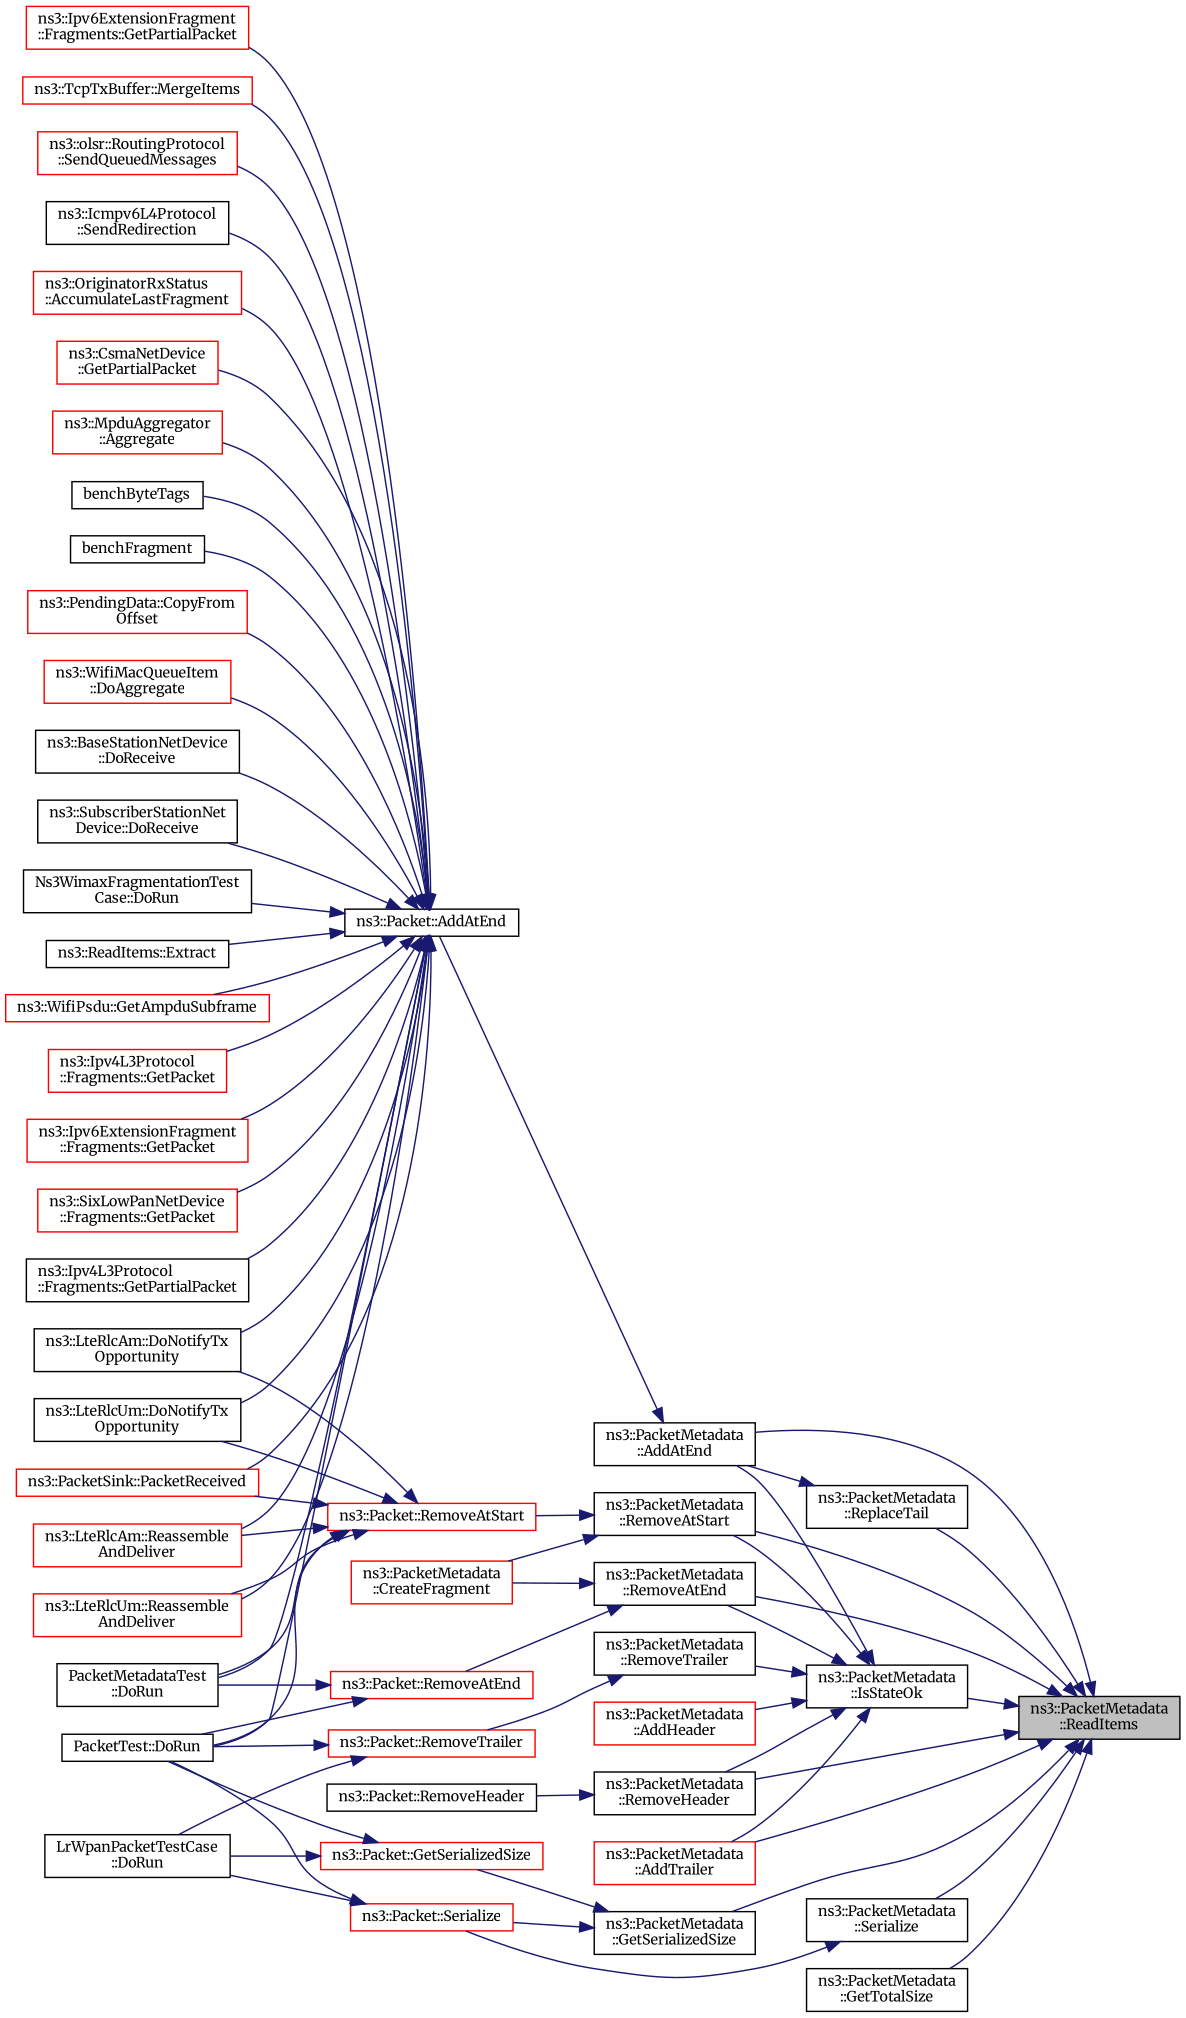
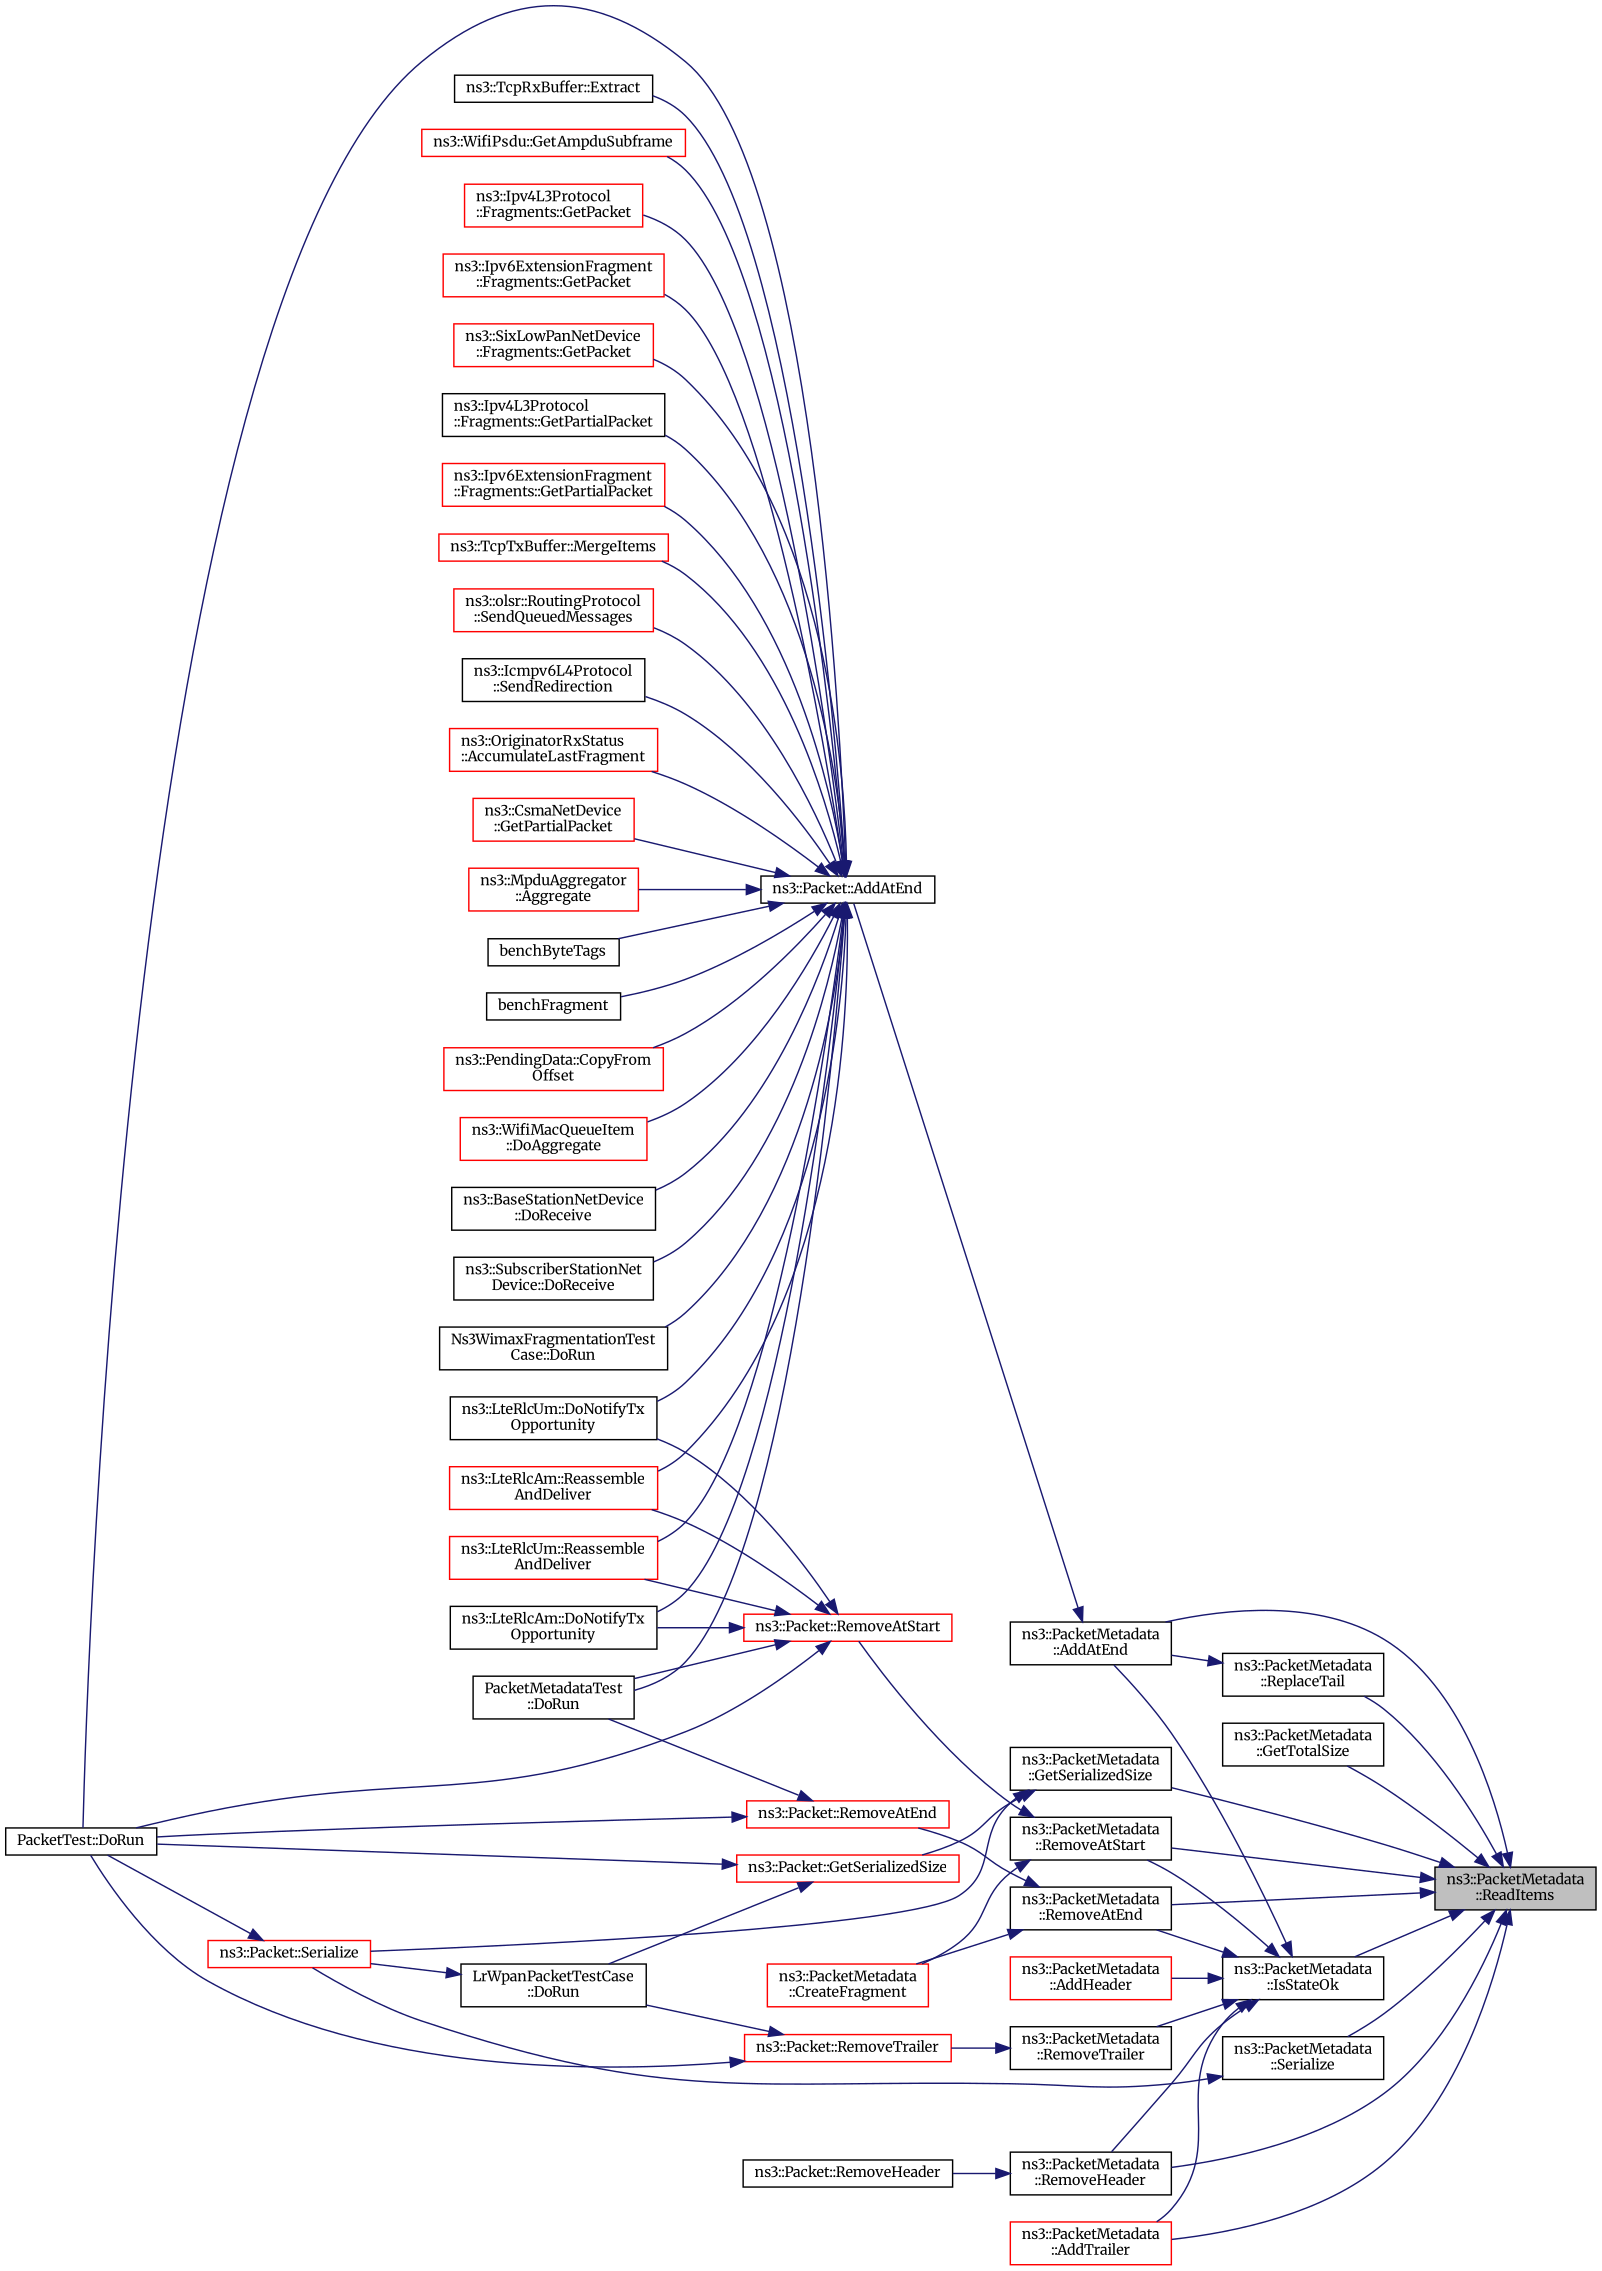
(138, 954) -> (554, 89)
(138, 1483) -> none
(291, 1888) -> (408, 1968)
